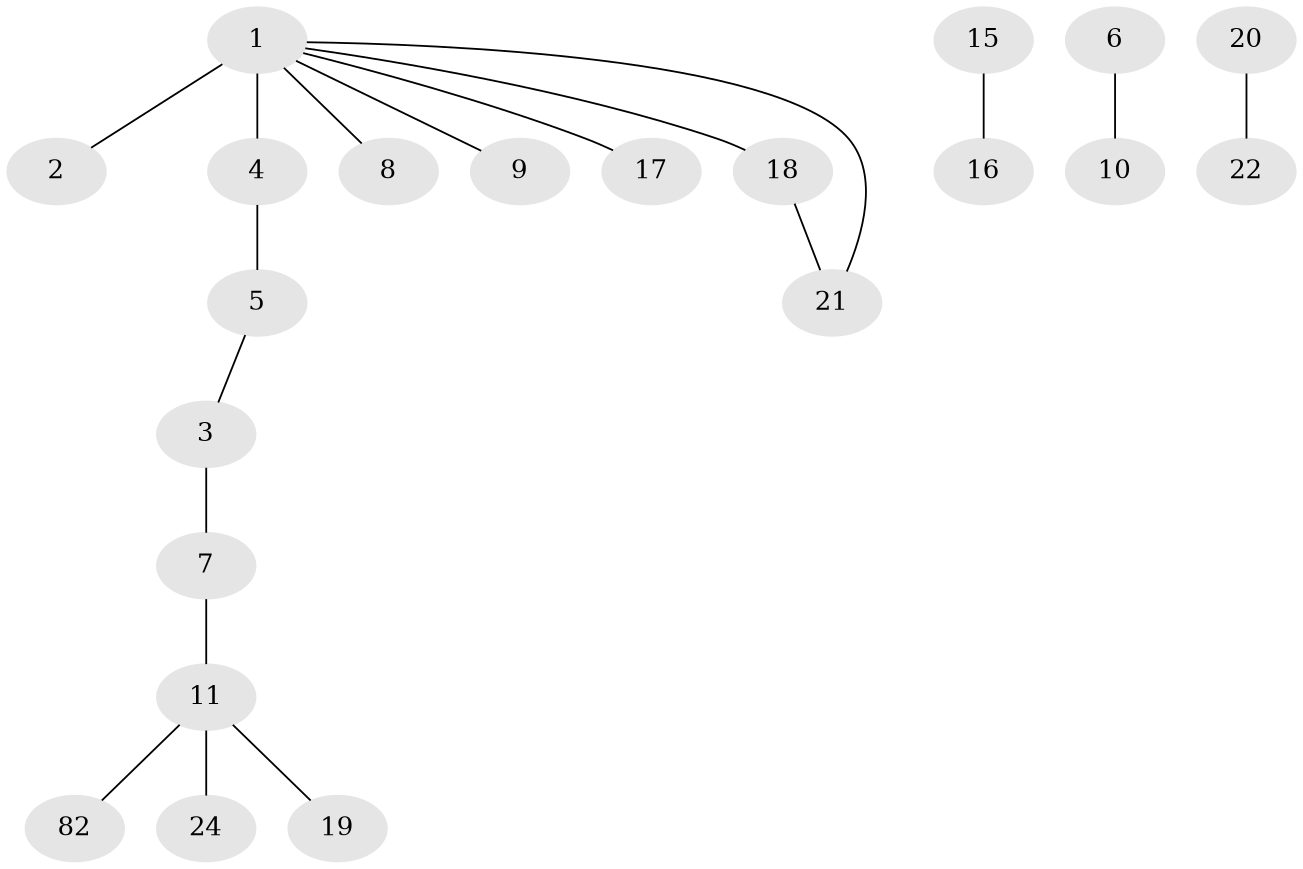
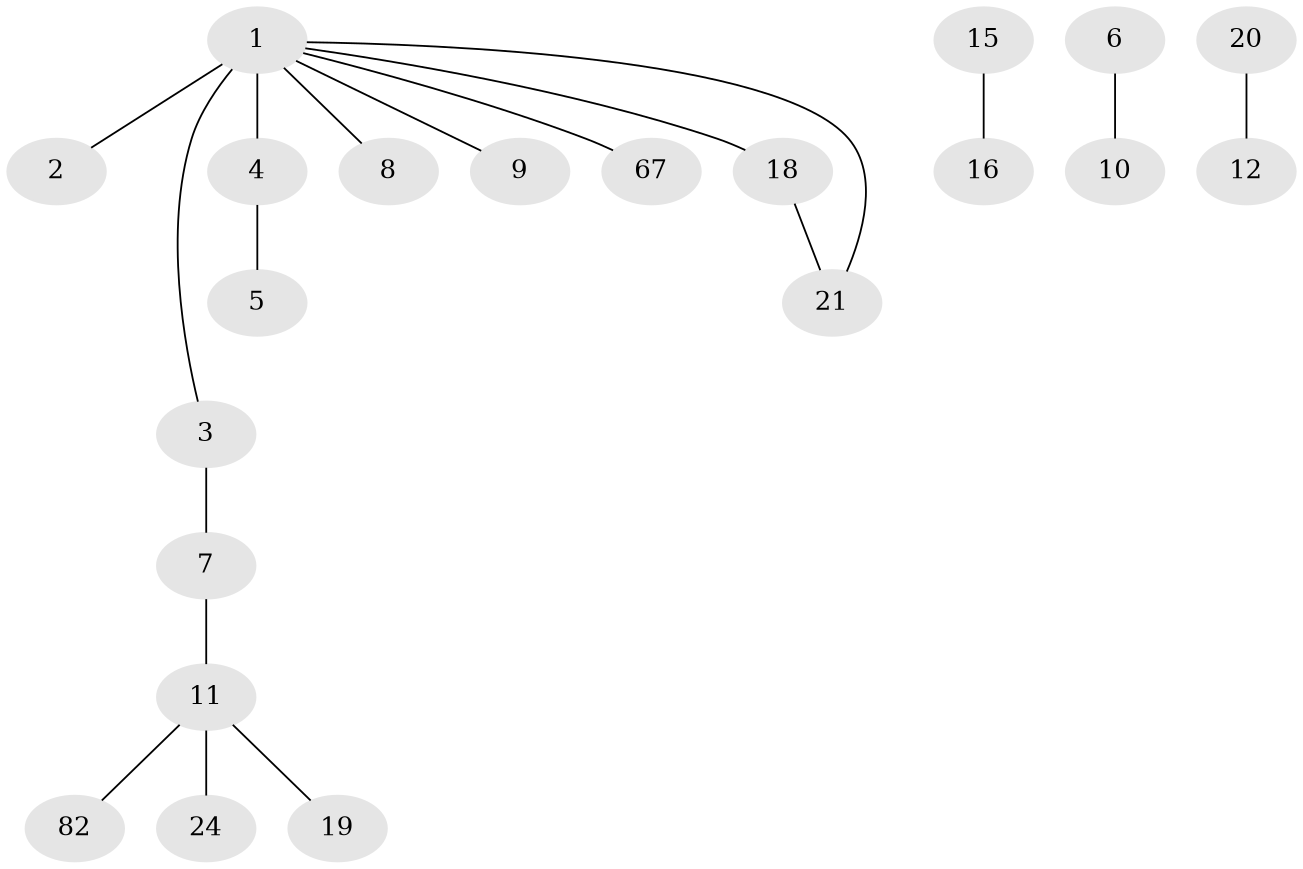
(652, 172) -> (652, 172)
(1246, 172) -> (1246, 172)
(232, 369) -> (178, 230)
